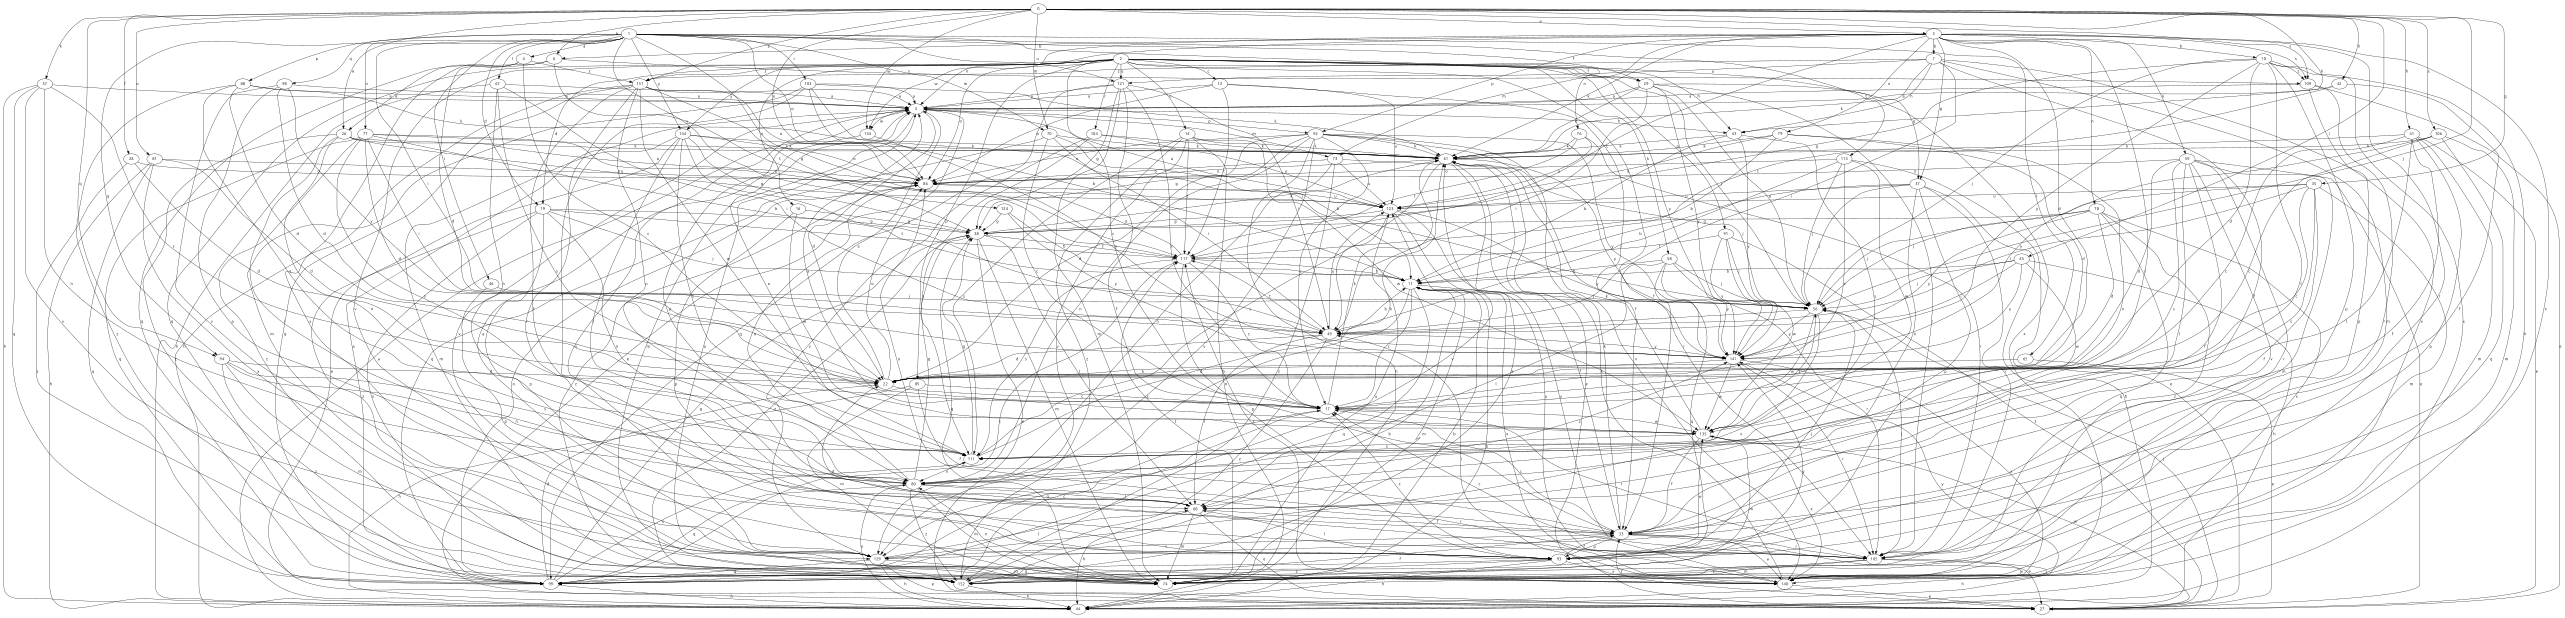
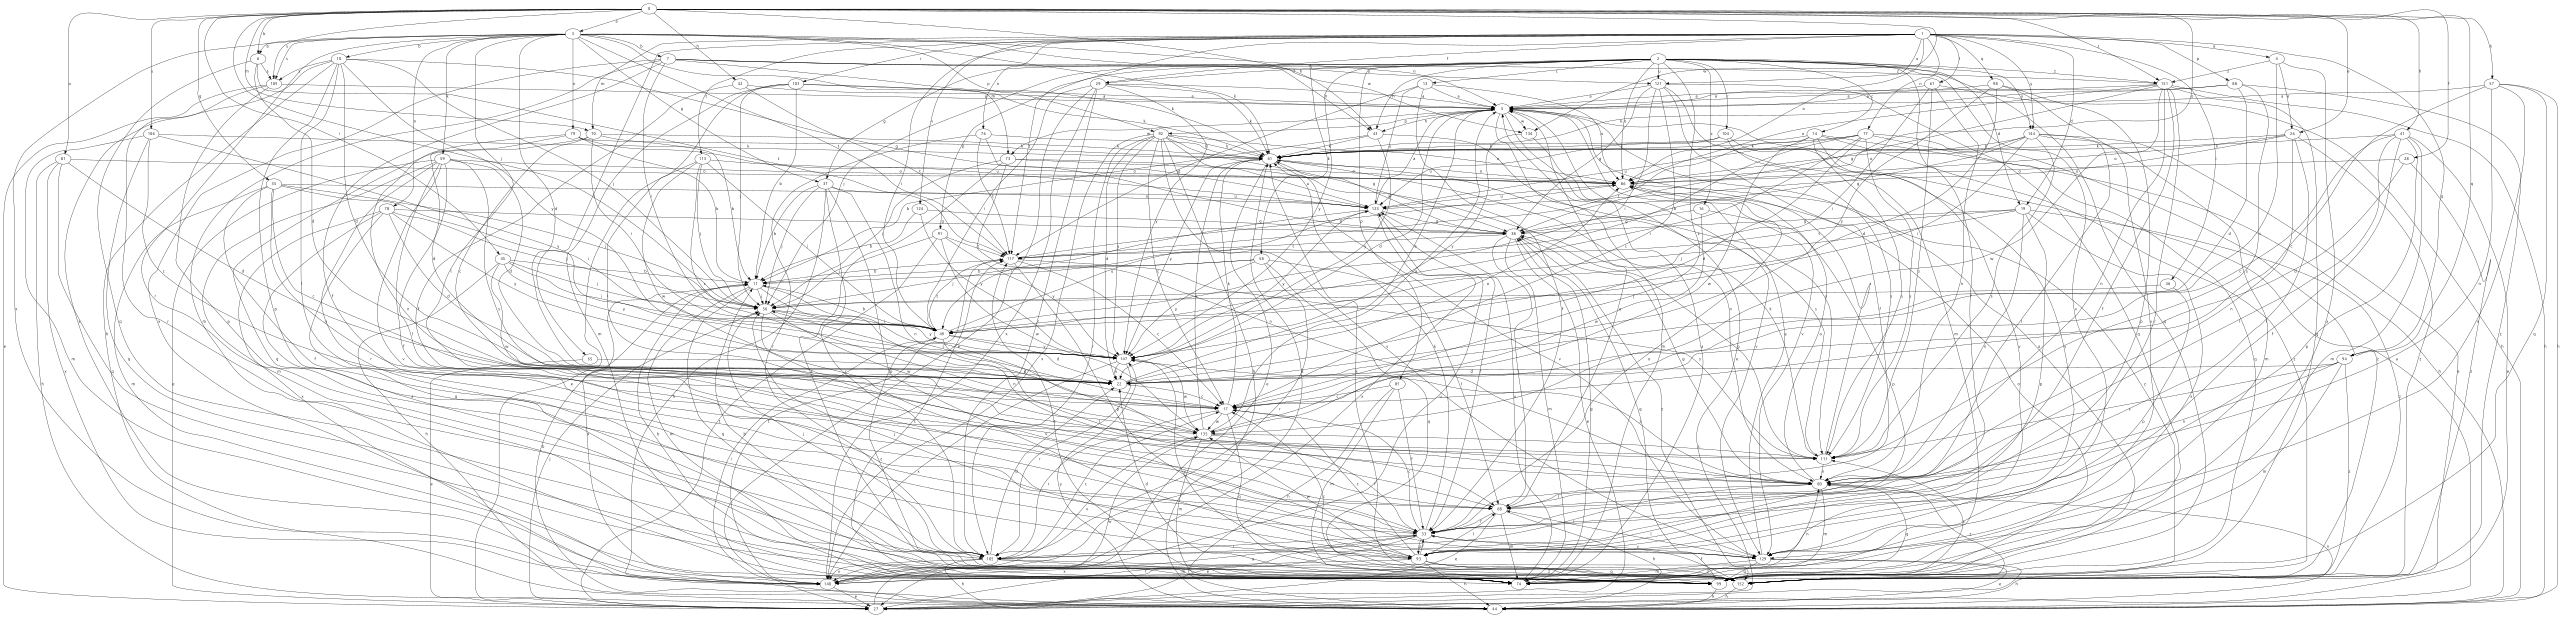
(1752, 181) -> (870, 402)
